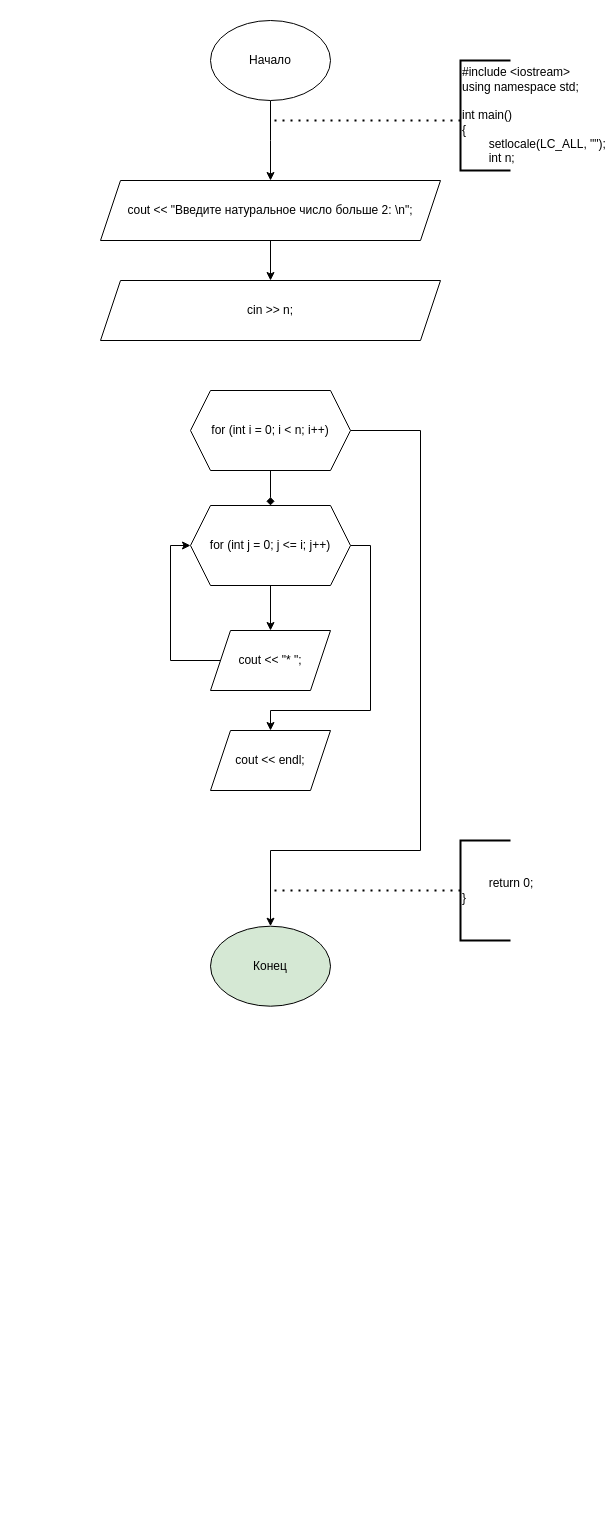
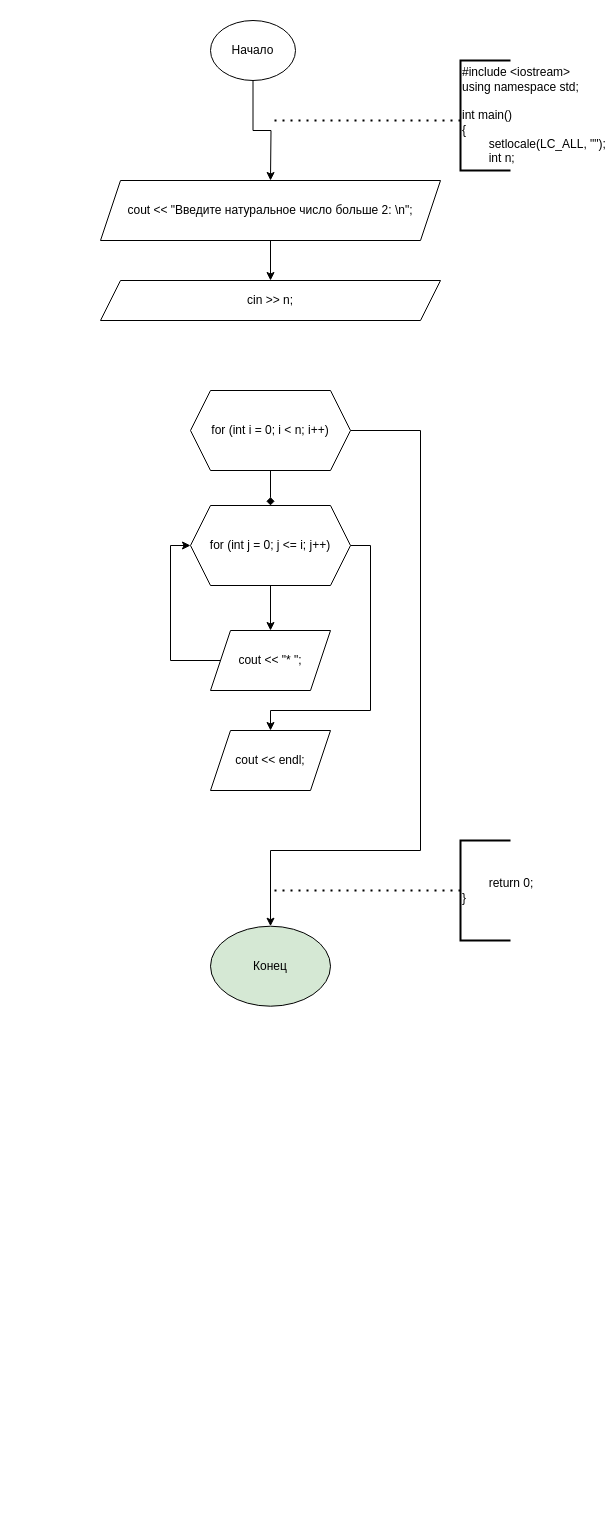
(271, 61) -> (253, 51)
(271, 311) -> (271, 301)
